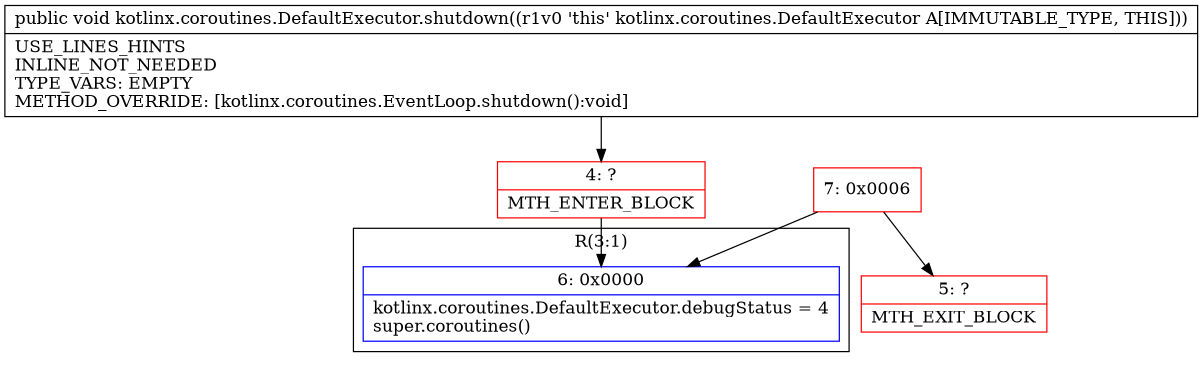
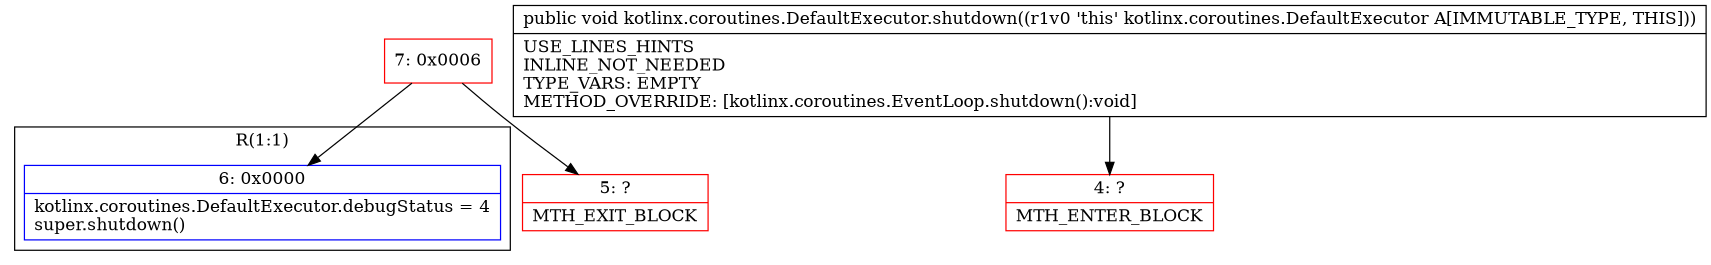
(601, 236) -> none
(601, 242) -> (262, 141)
(452, 327) -> (110, 225)
